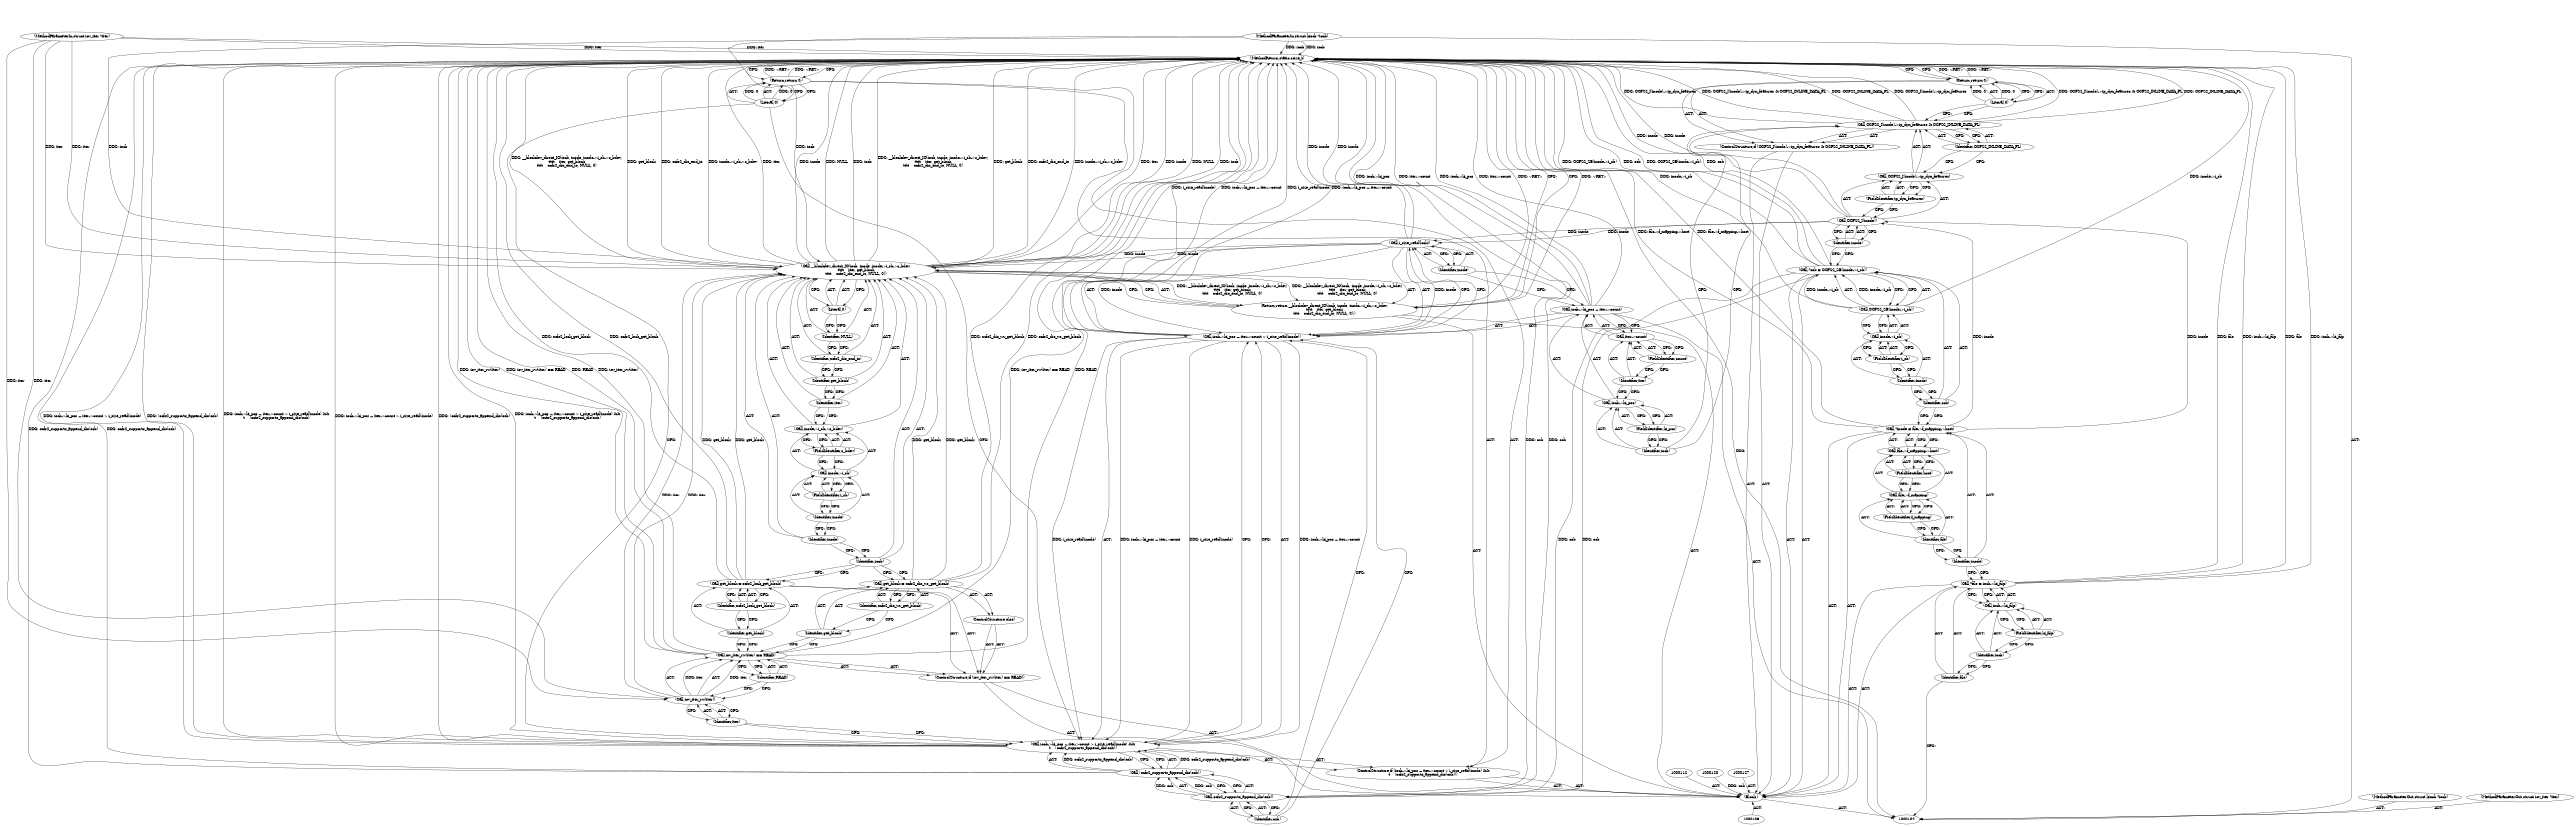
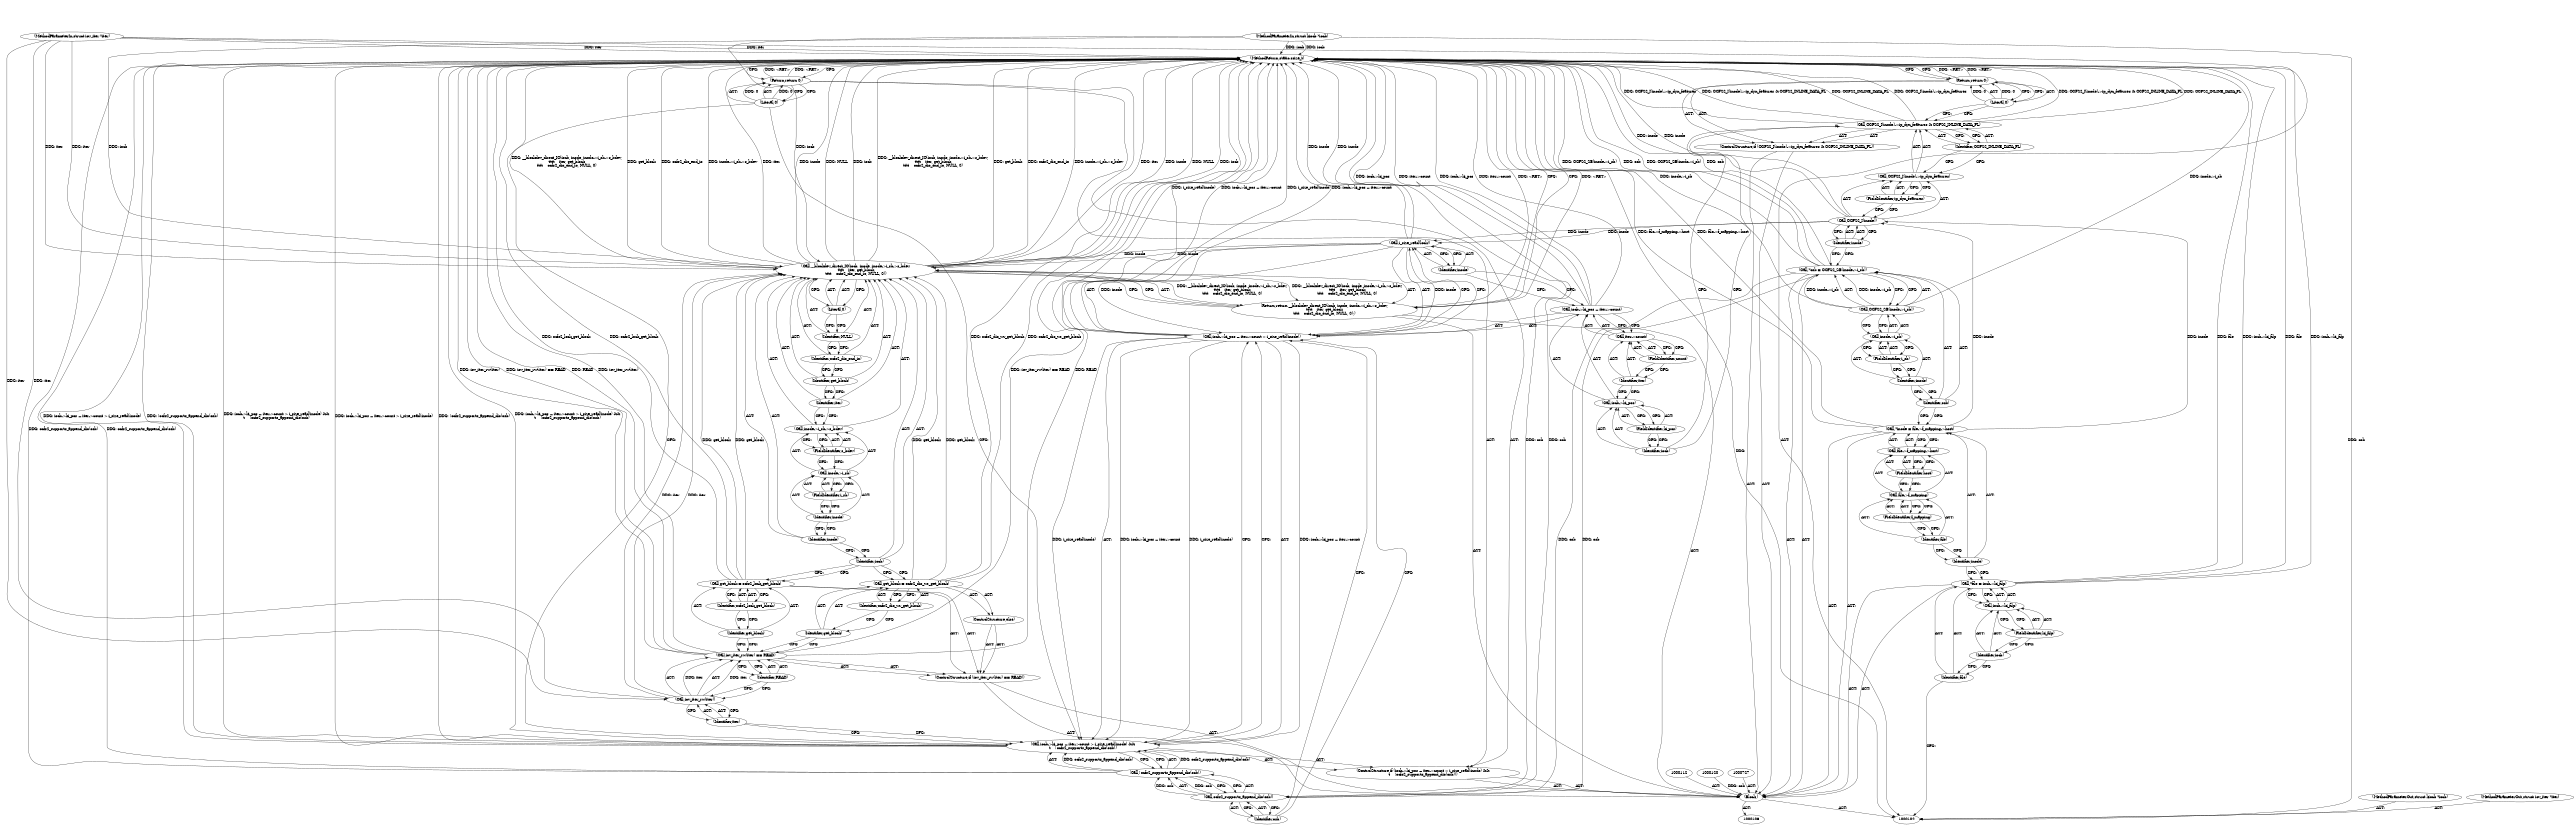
(2356, 440) -> (2356, 440)
(1753, 568) -> (1828, 56)
(1741, 773) -> (1741, 773)
(1753, 810) -> (1742, 807)
